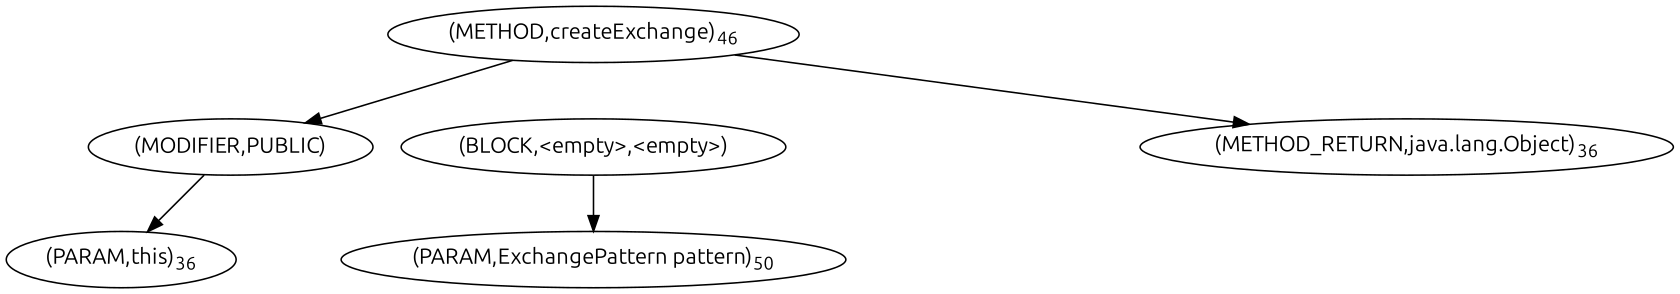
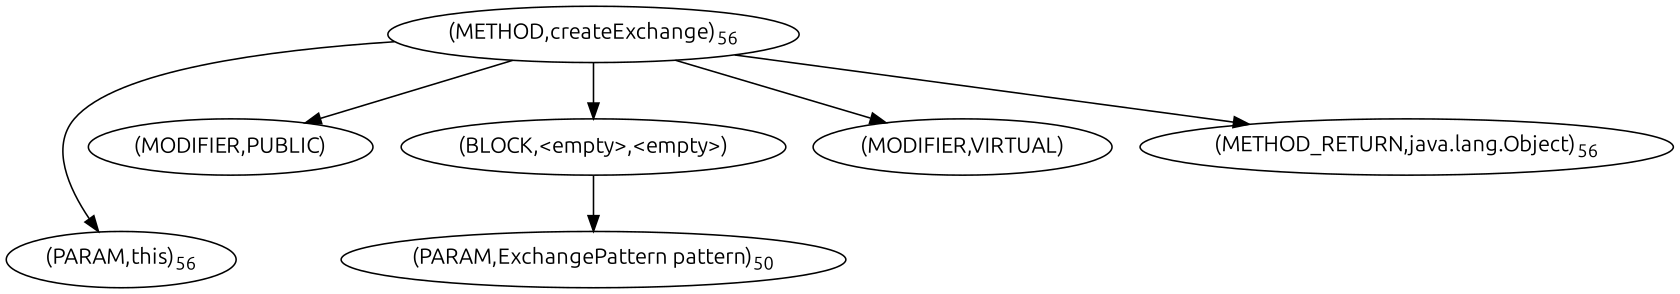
(728, 32) -> (728, 32)
none -> (593, 83)
(1588, 145) -> (1588, 145)
none -> (963, 147)
(182, 198) -> (175, 72)
(186, 257) -> (186, 257)
